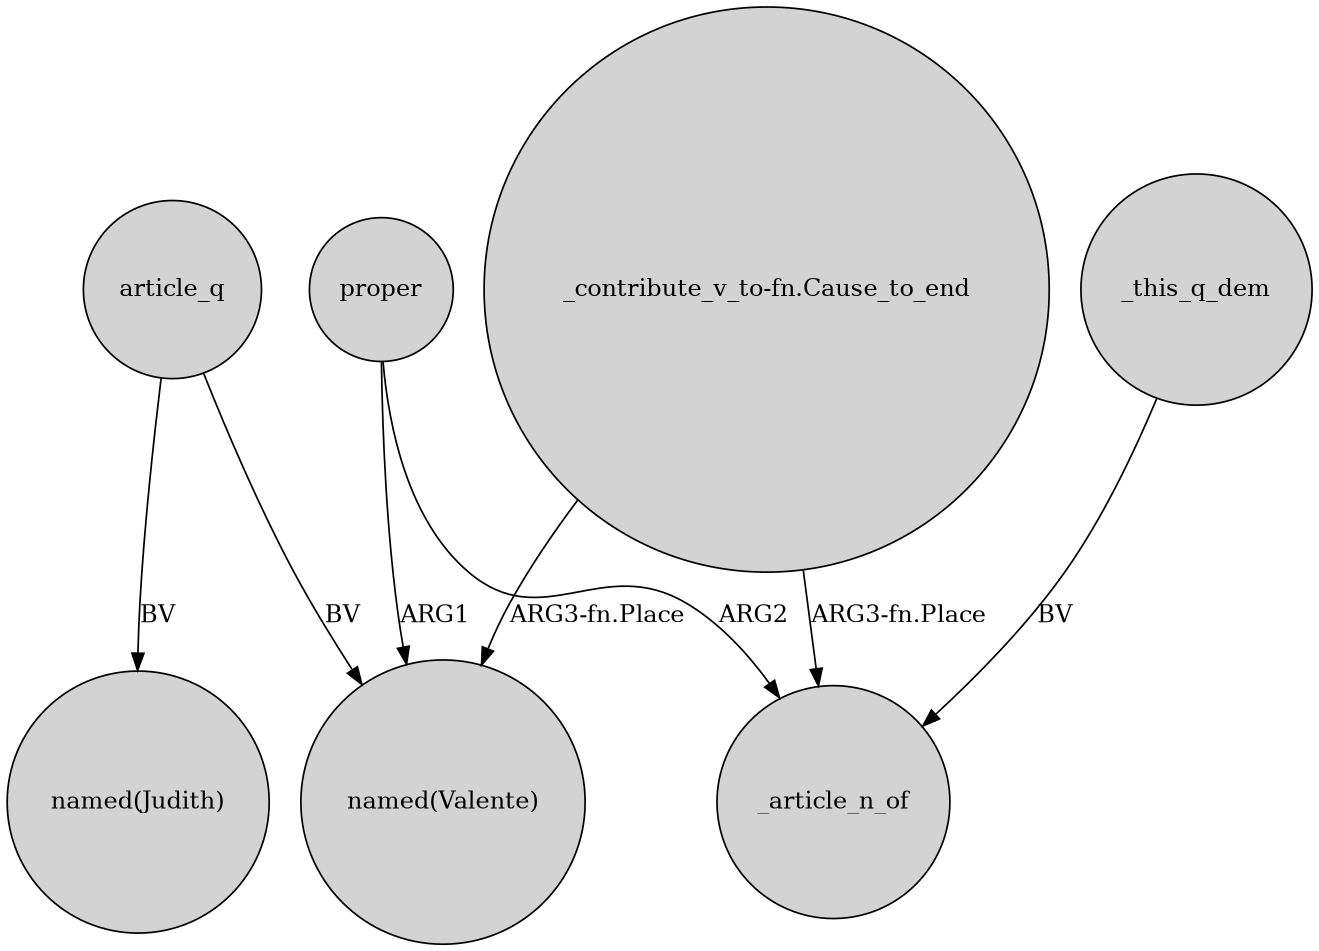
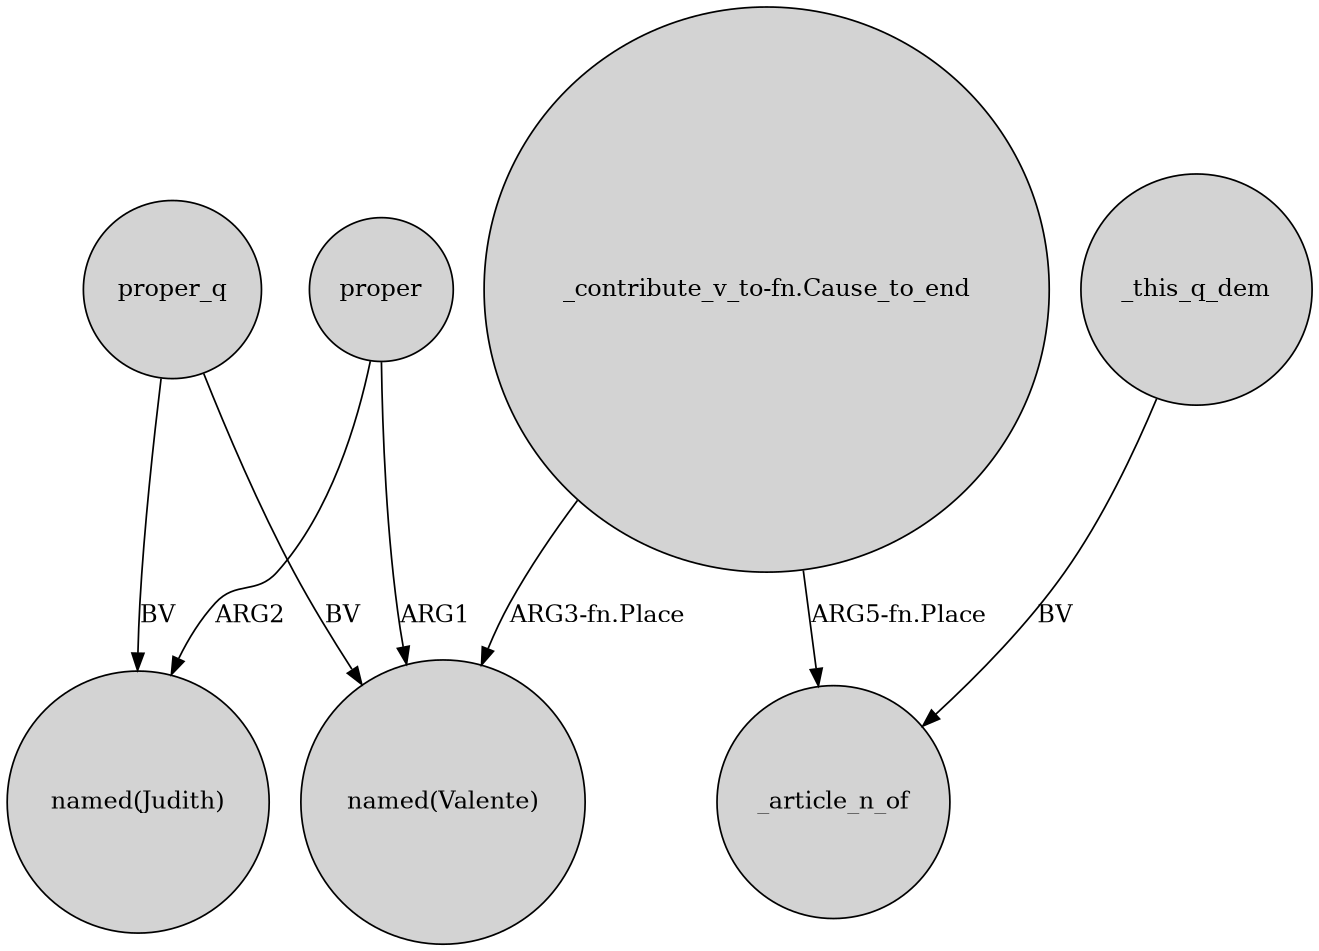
(172, 290) -> (172, 290)
(533, 597) -> (305, 533)
(899, 616) -> (899, 616)
